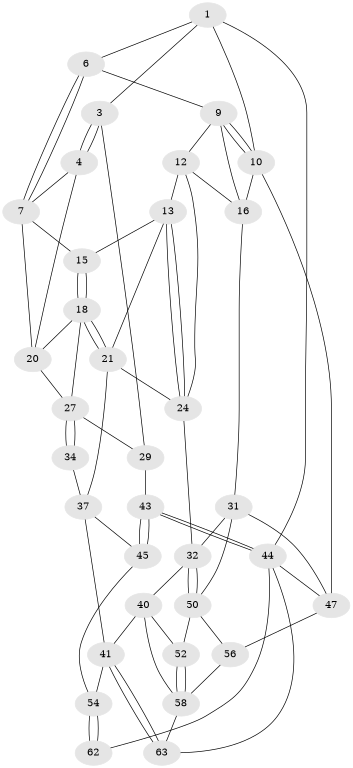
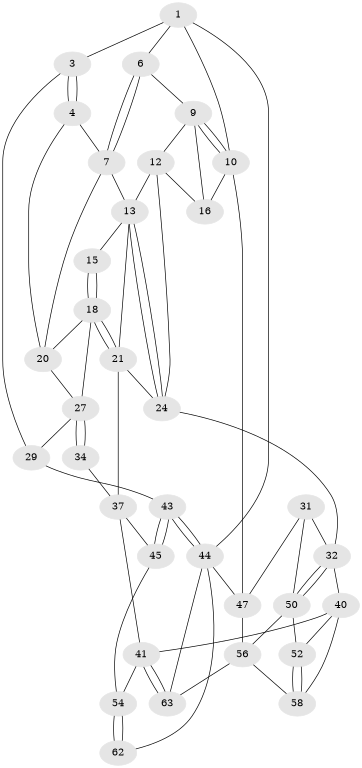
(52, 236) -> (118, 187)
(239, 359) -> none
(173, 725) -> (202, 681)
